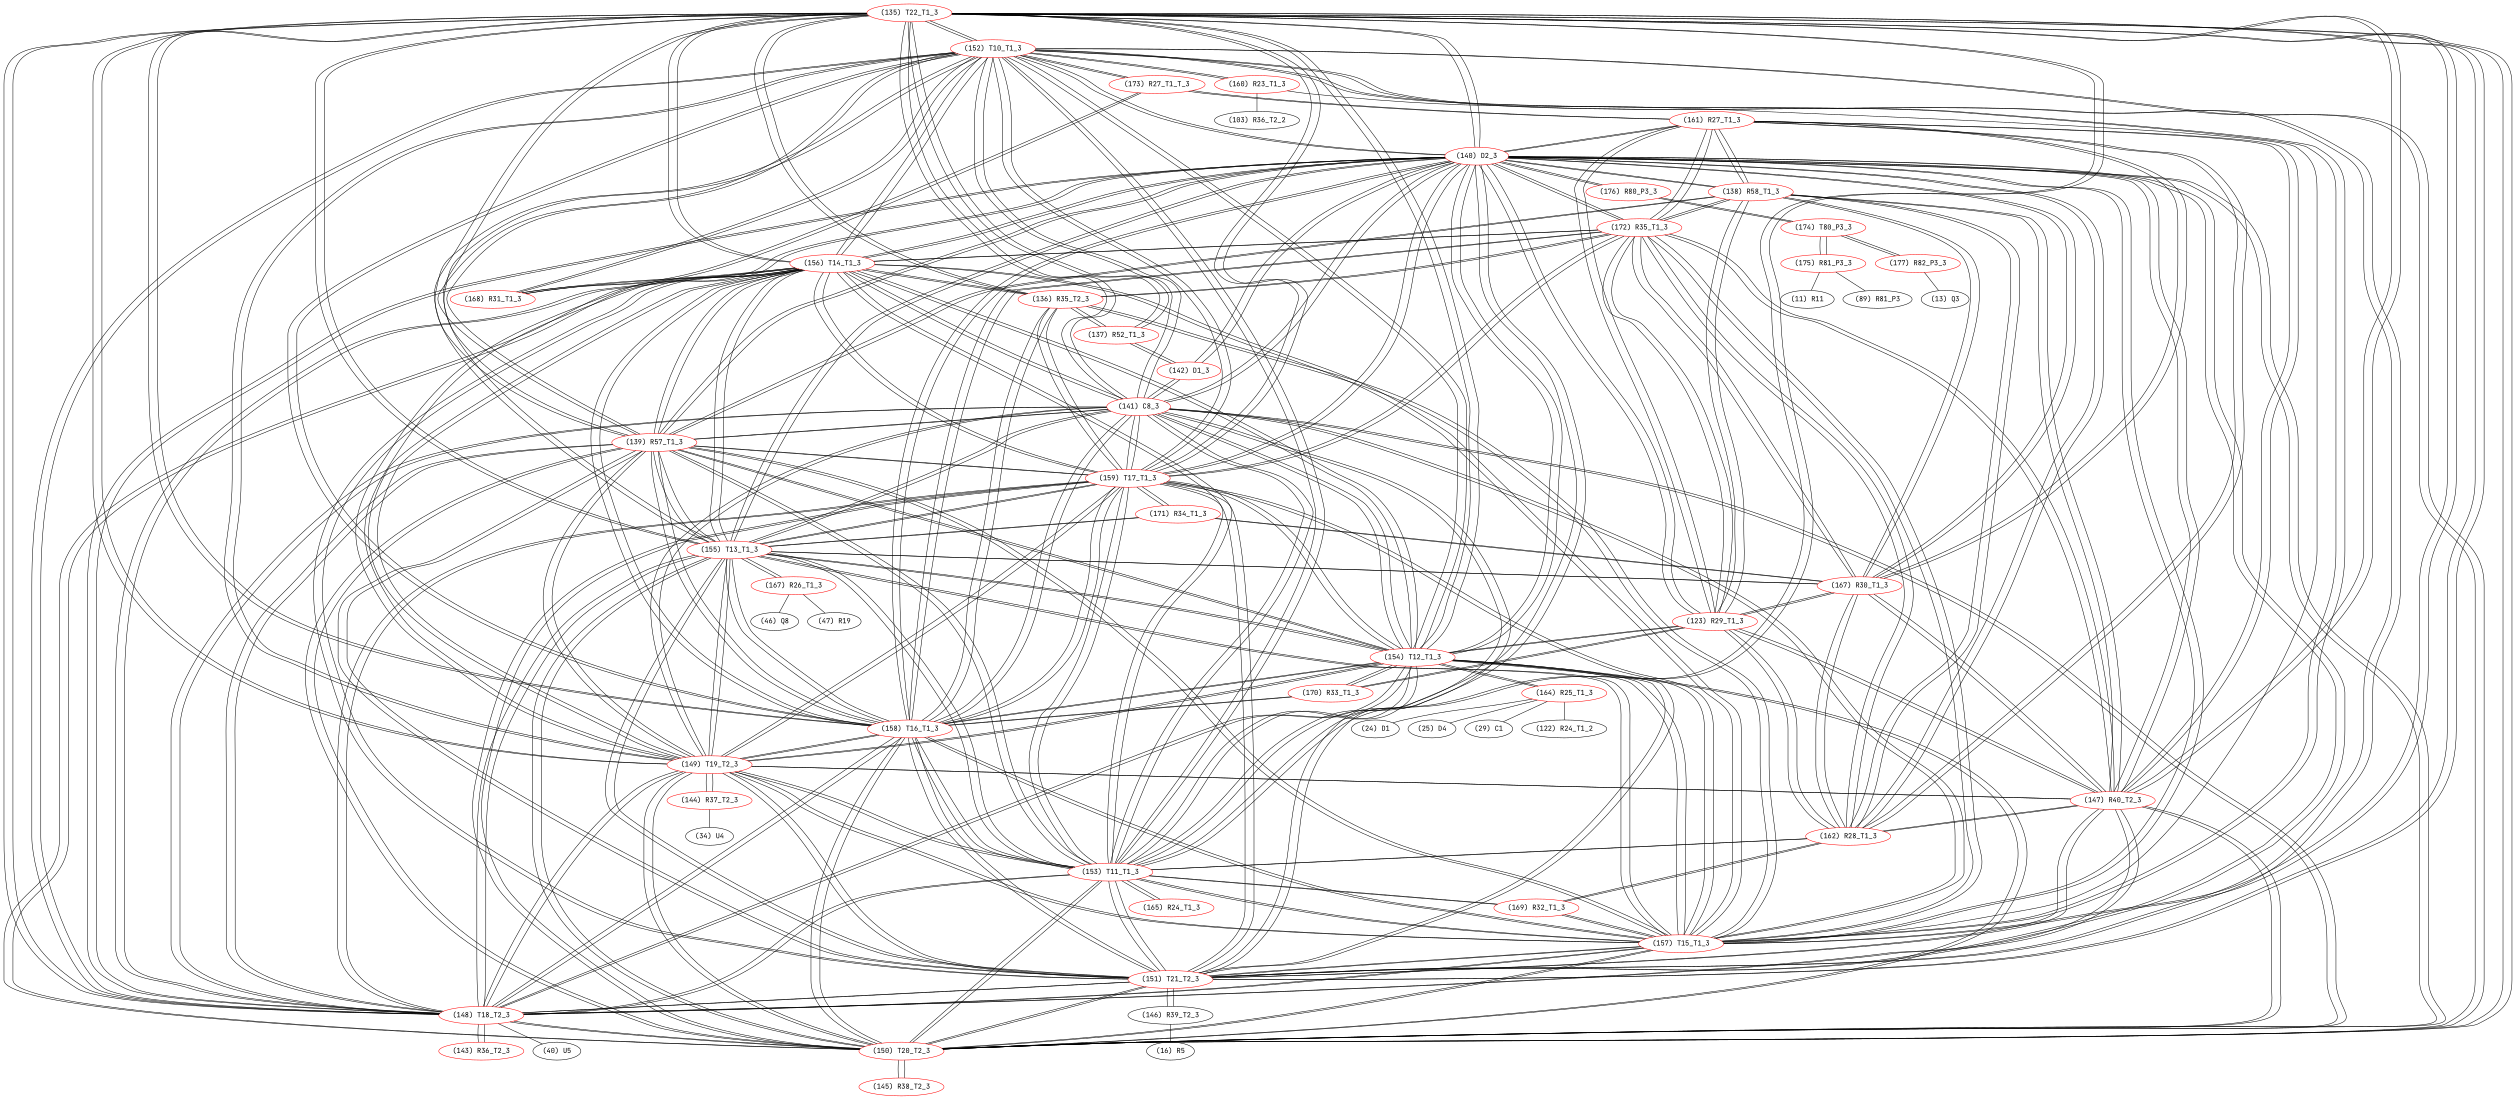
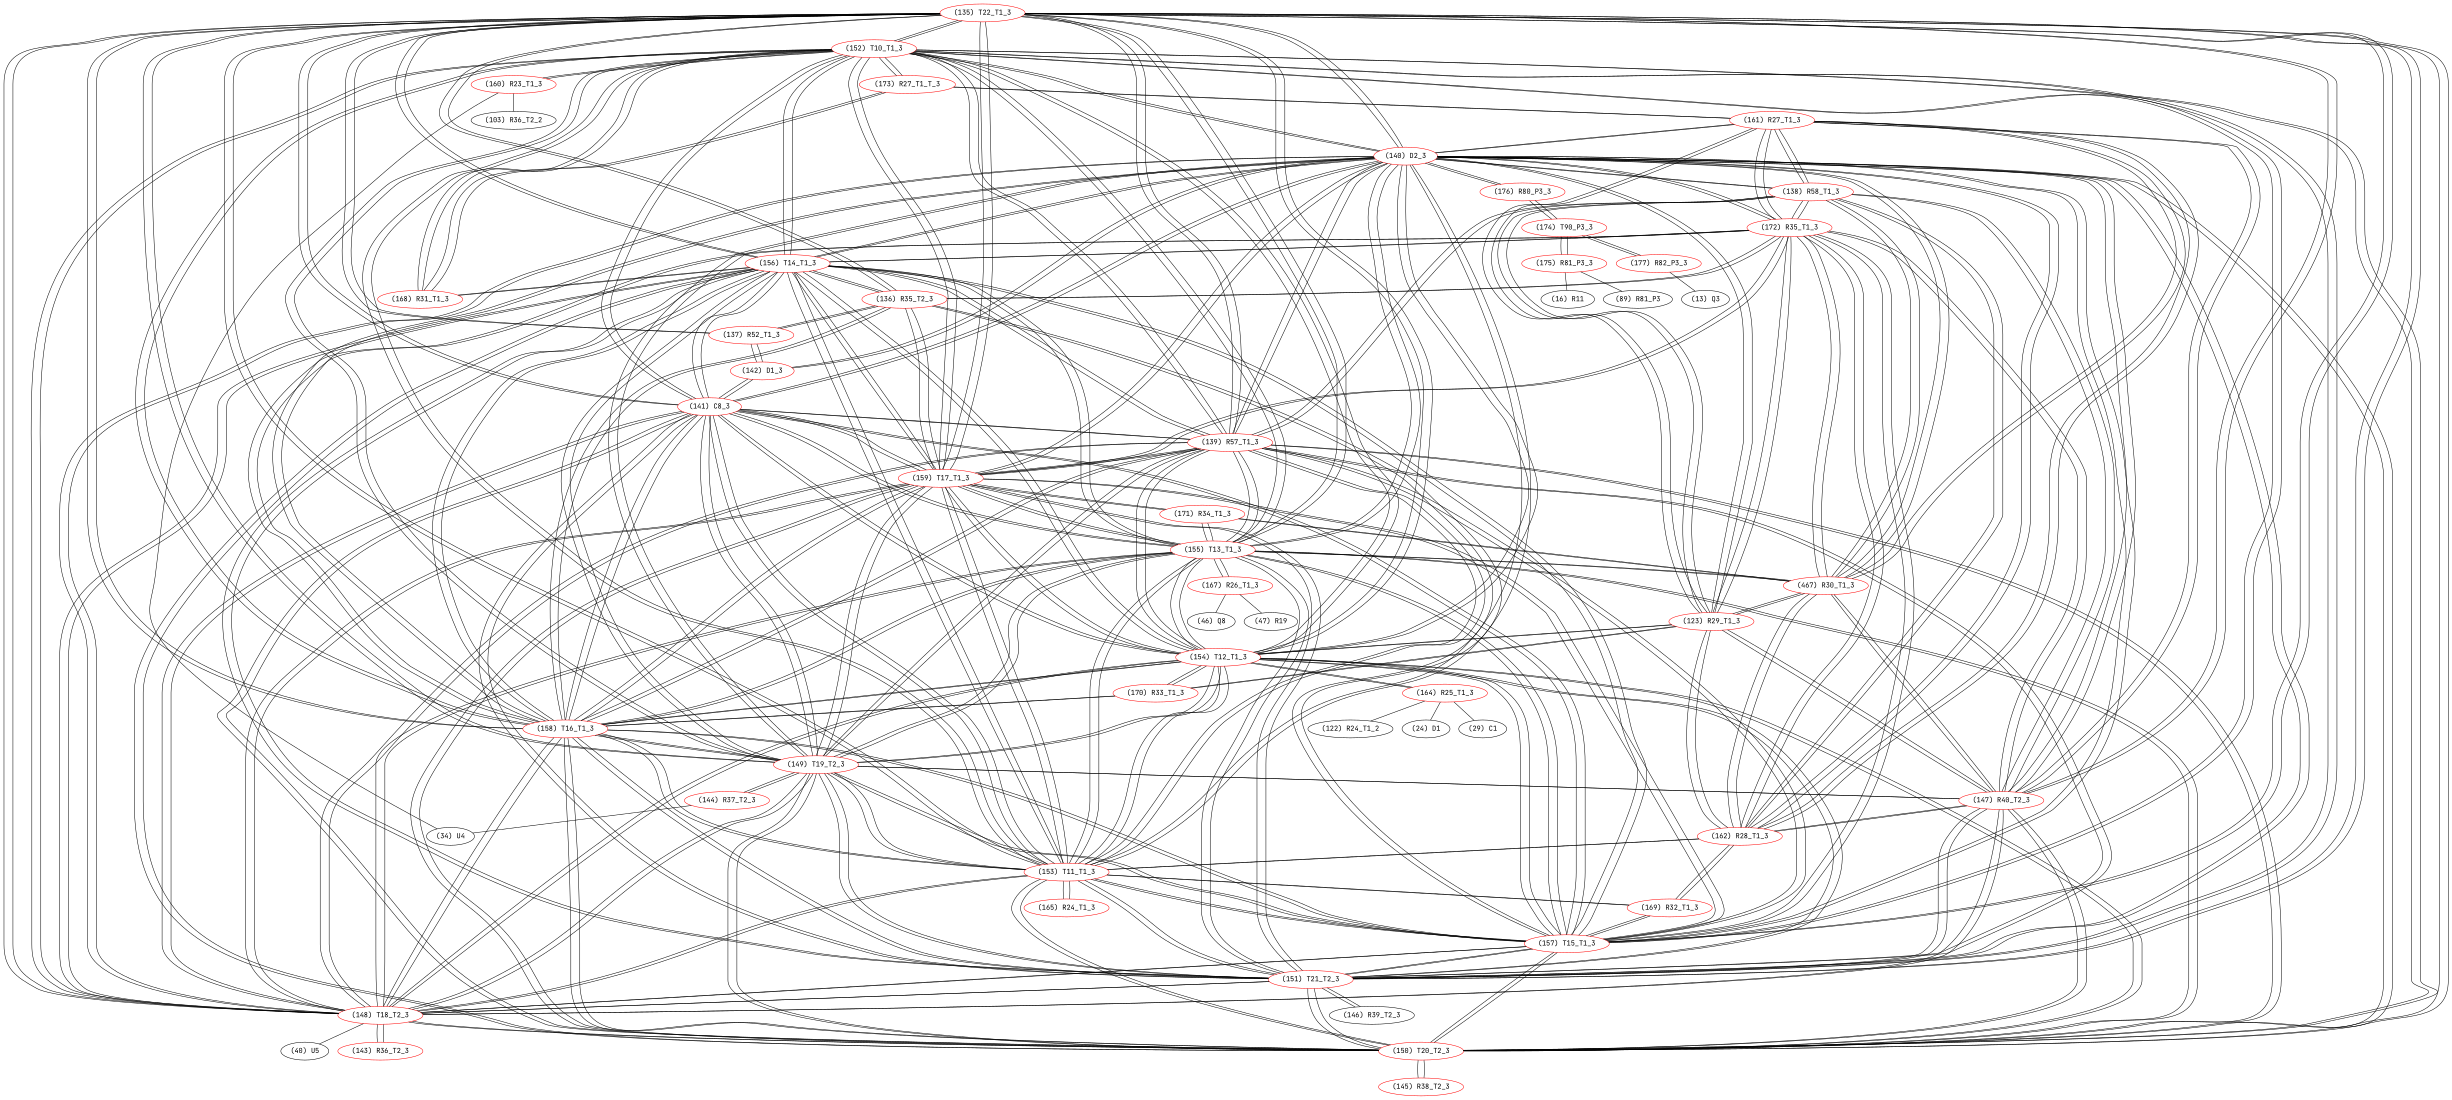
(1823, 228) -> (1564, 228)
(2317, 236) -> (170, 468)
(1807, 299) -> (1568, 299)
(1860, 586) -> (1826, 586)
(1432, 729) -> none
(1170, 1051) -> none
